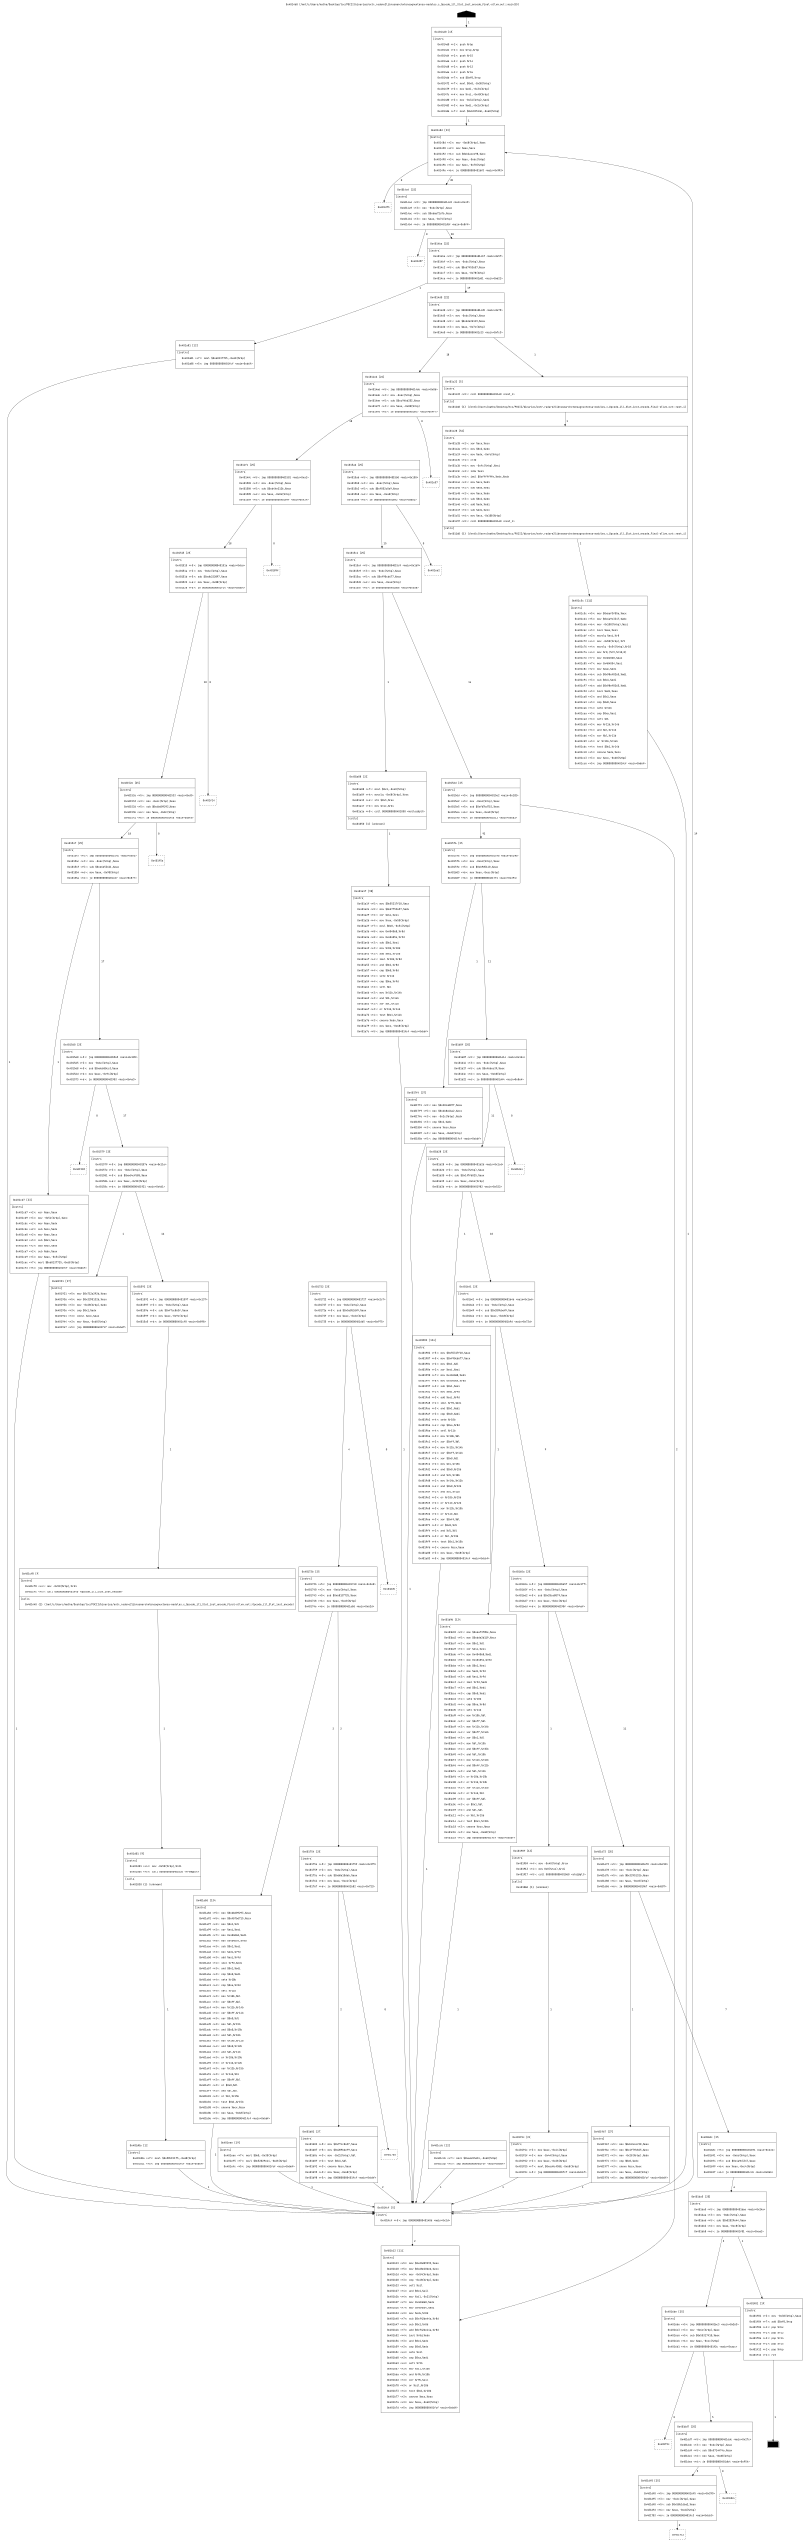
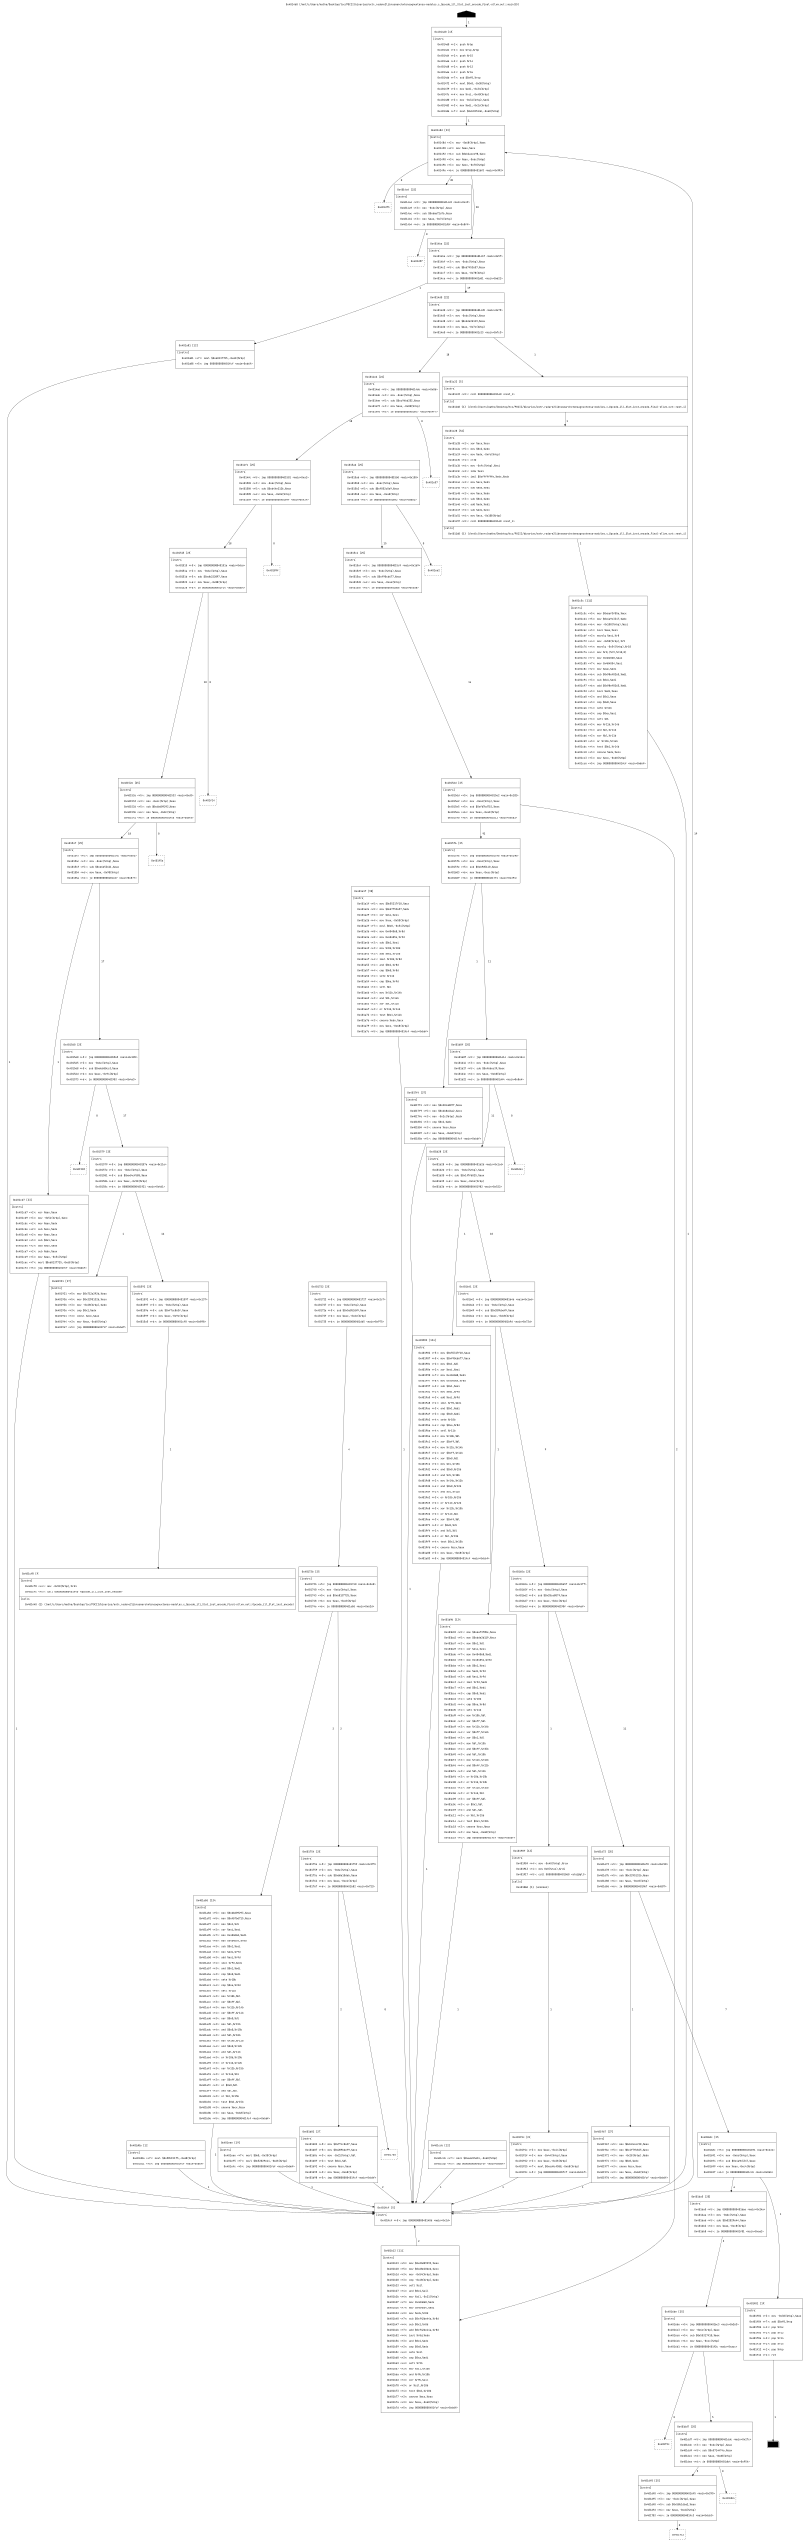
(449, 233) -> (474, 206)
(386, 800) -> none
(388, 1589) -> none
(162, 1869) -> none
(413, 2235) -> (416, 2237)
(750, 2267) -> (778, 2235)
